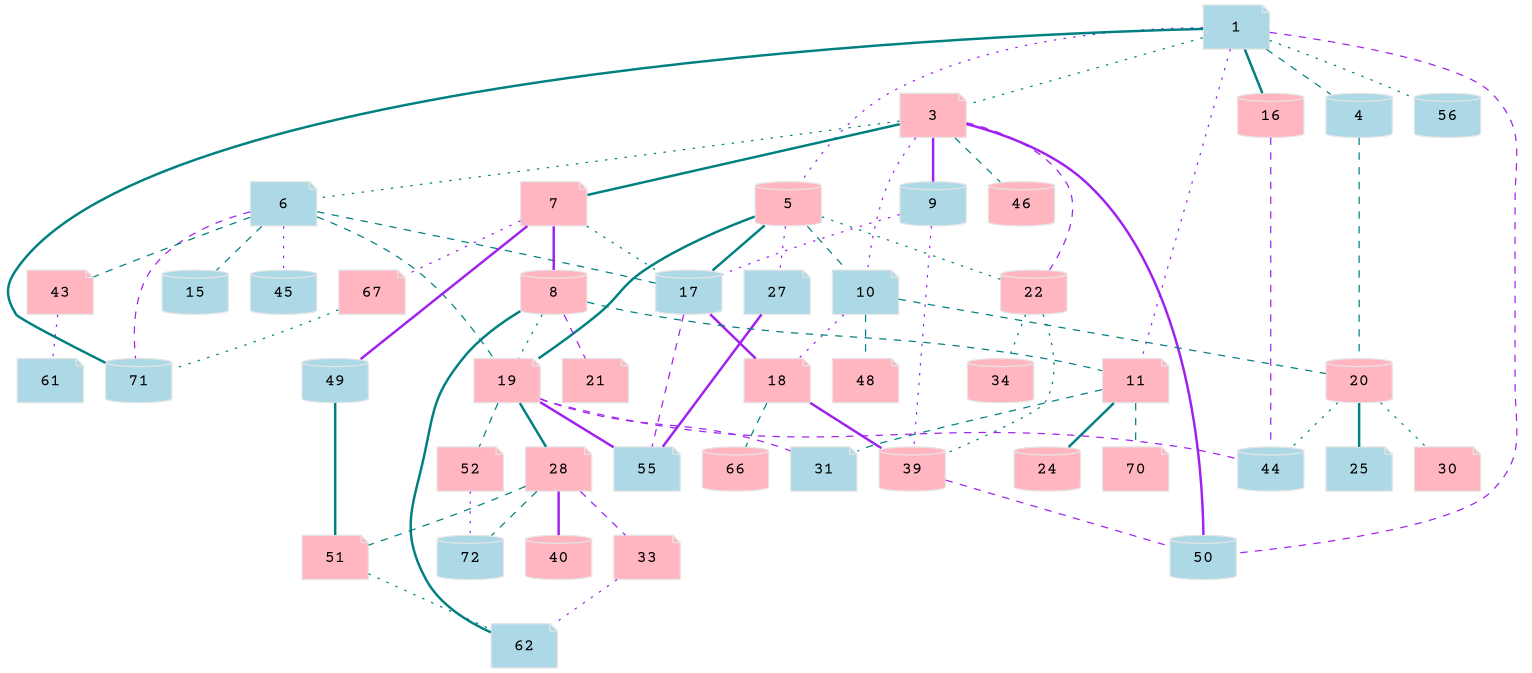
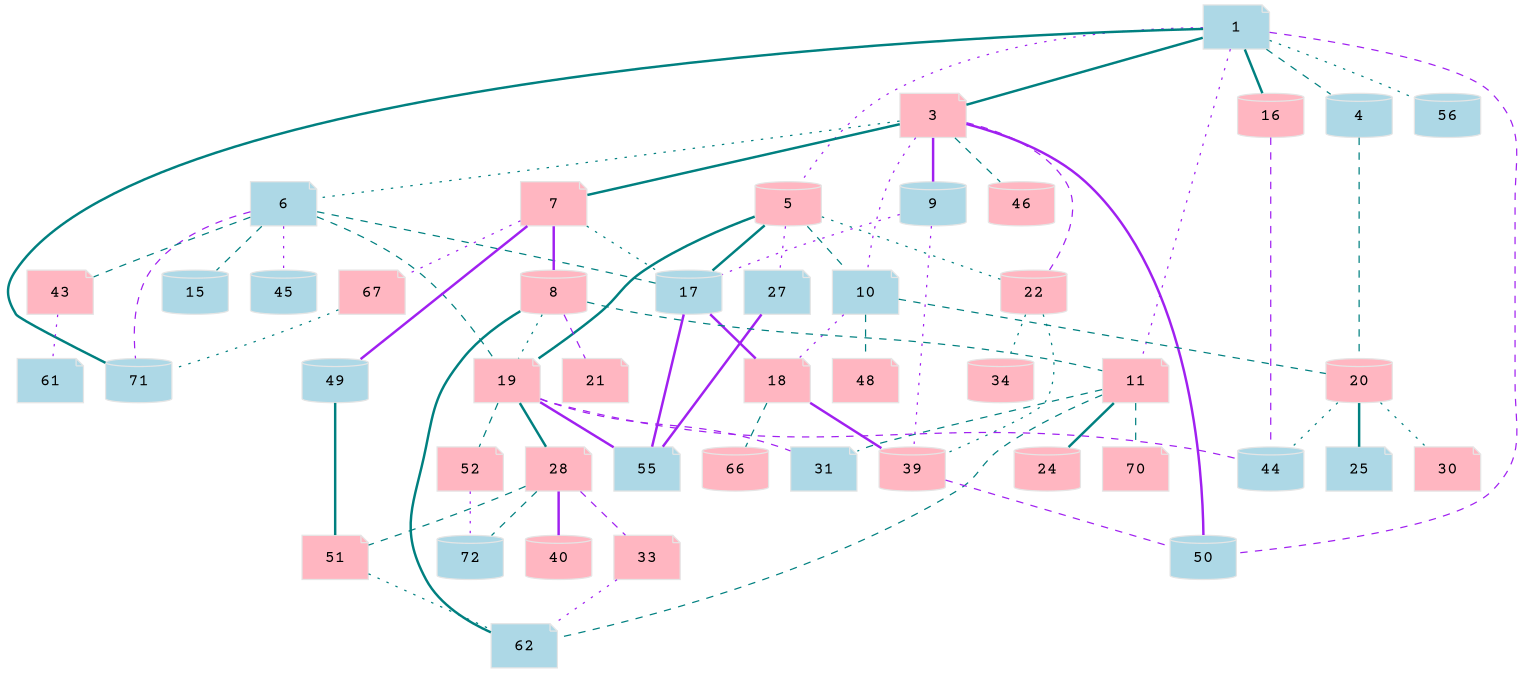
(1085, 71) -> (1085, 71)
(668, 381) -> (668, 381)
none -> (845, 548)
